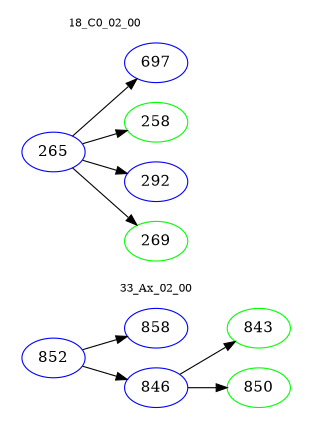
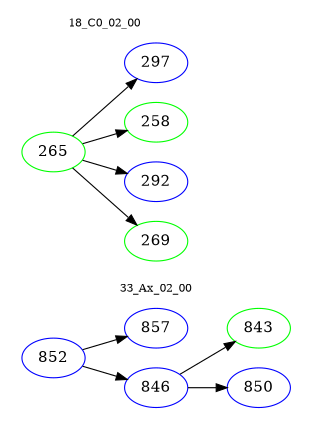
(156, 63) -> (156, 63)
(54, 152) -> (54, 152)
(156, 328) -> (156, 328)
(259, 388) -> (259, 388)
